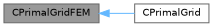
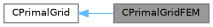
(122, 13) -> (101, 13)
